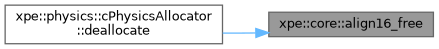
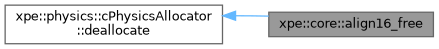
(239, 33) -> (252, 16)
